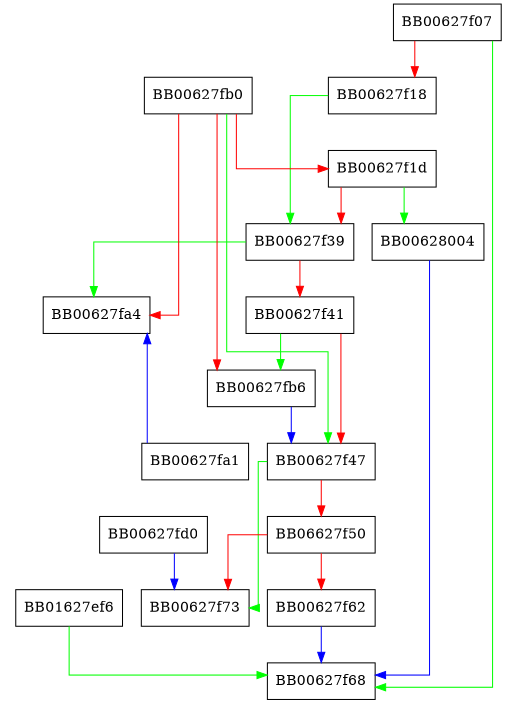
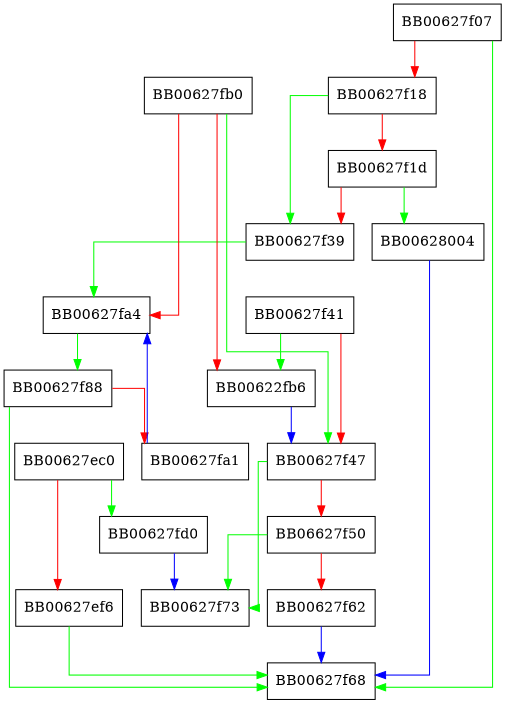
(250, 169) -> (382, 127)
(300, 273) -> none
none -> (58, 388)
(261, 388) -> (261, 388)
none -> (69, 462)
(228, 537) -> (228, 537)
(69, 608) -> (69, 608)
